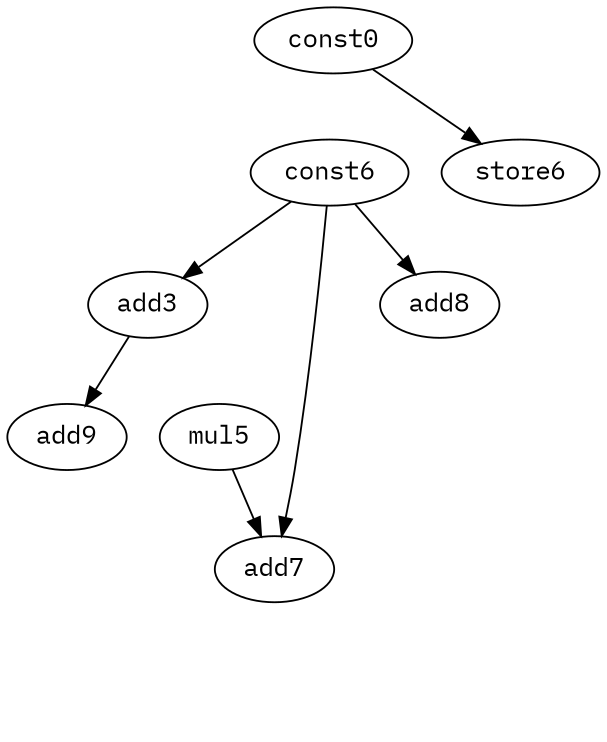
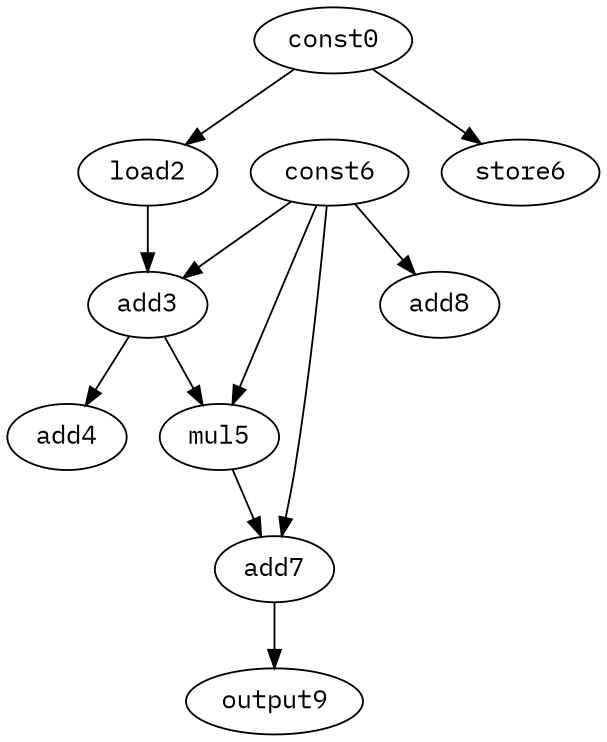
none -> (148, 173)
none -> (278, 296)
none -> (179, 363)
(67, 437) -> (67, 437)
none -> (274, 701)
